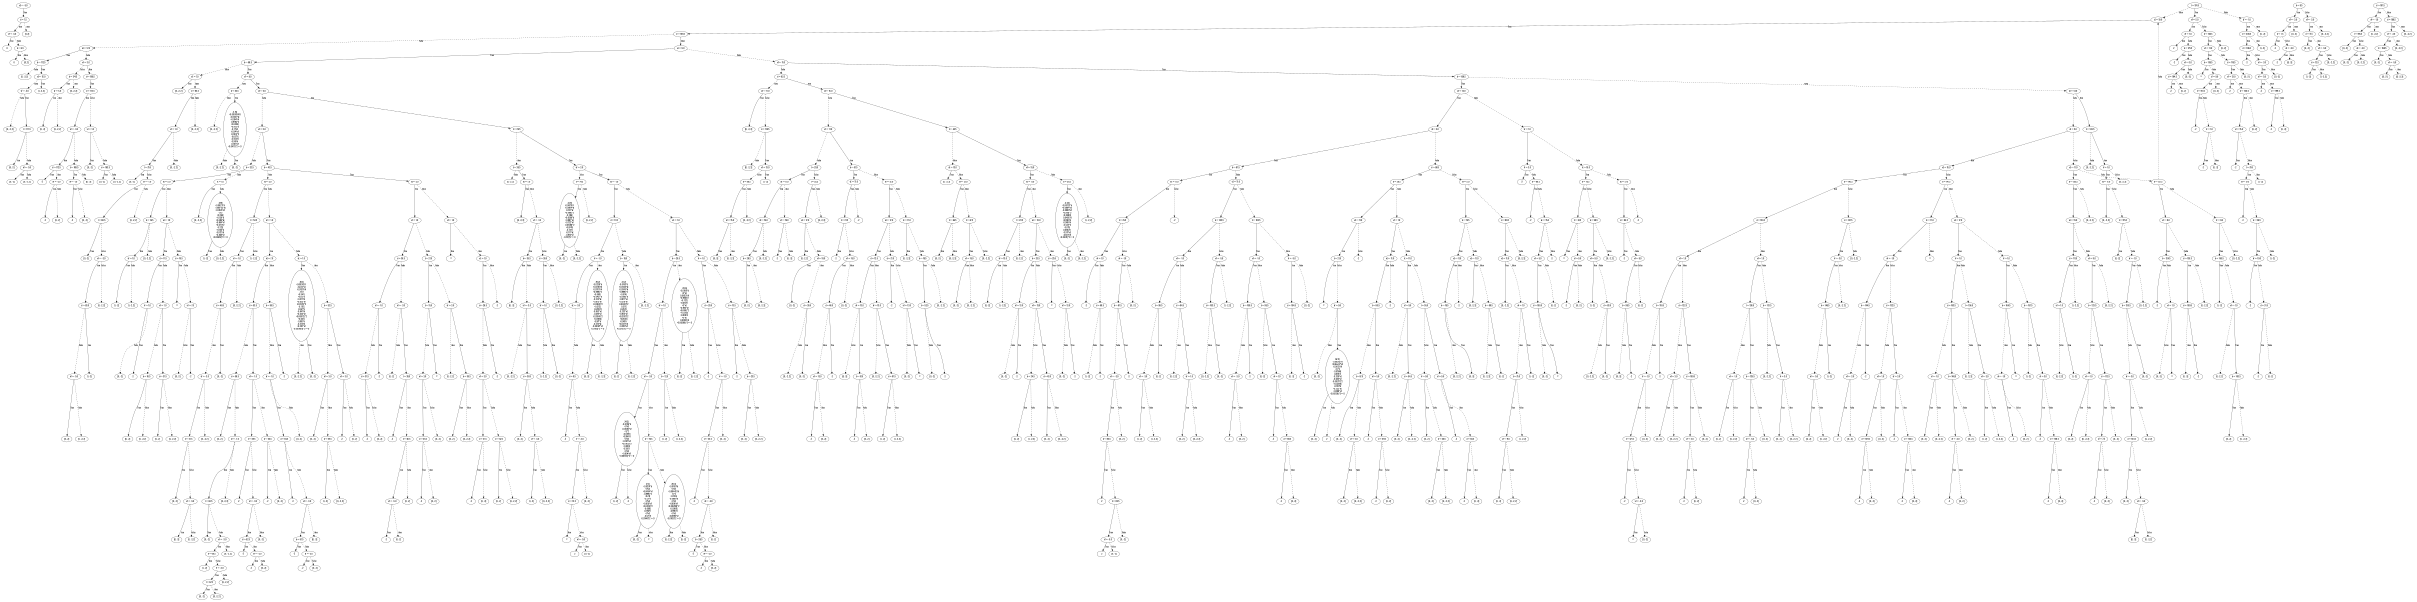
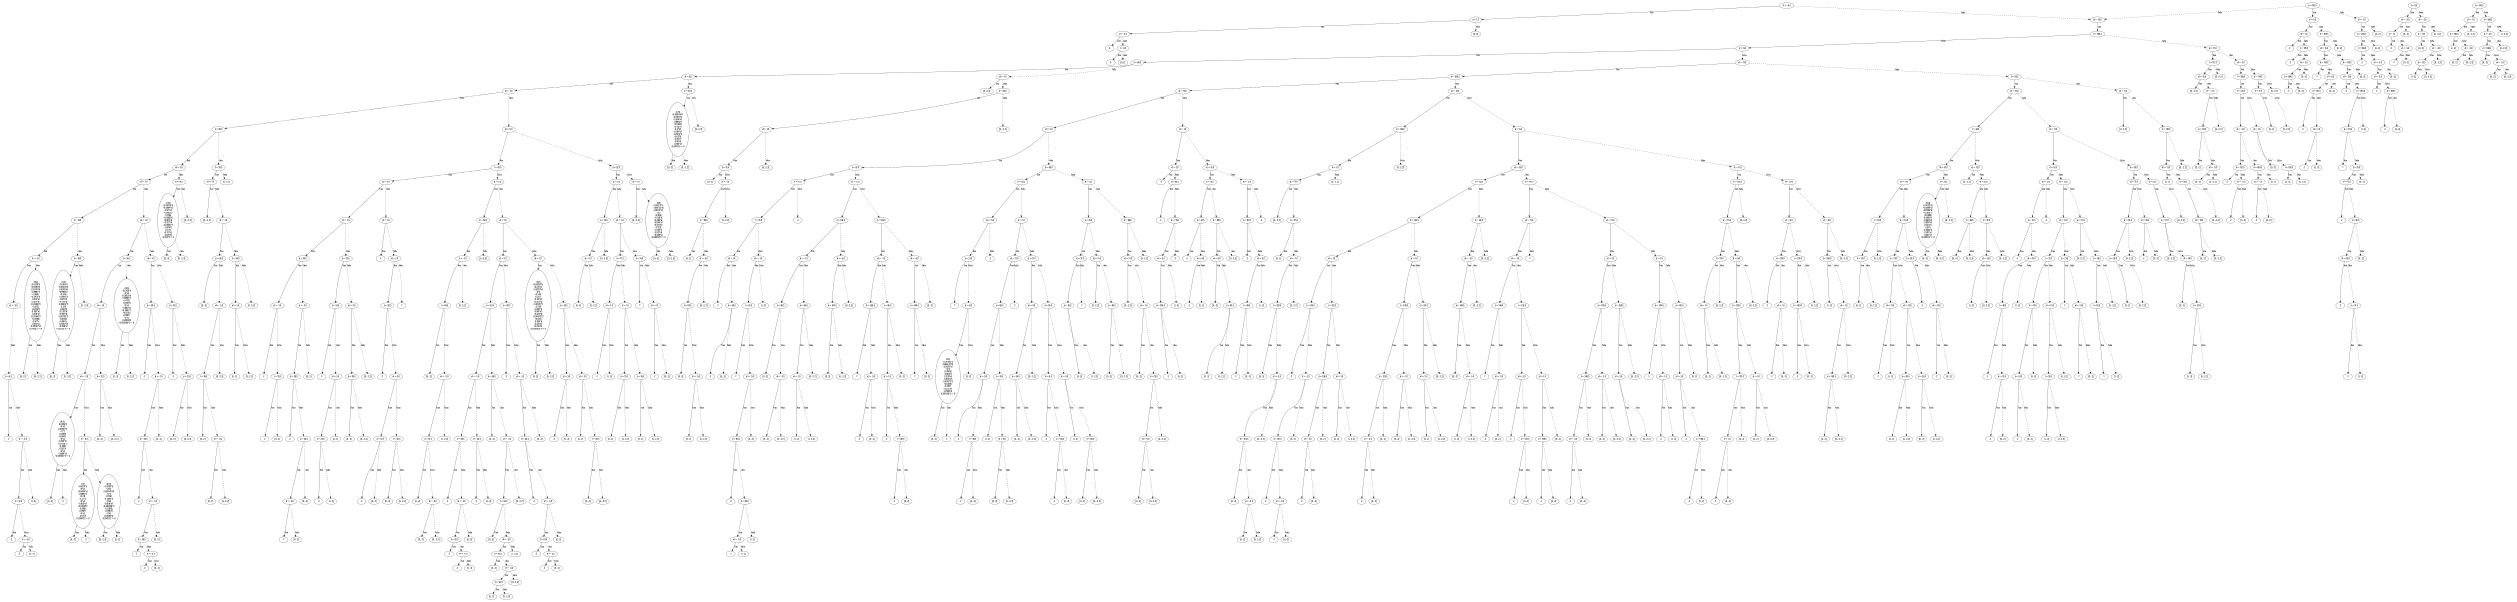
(2158, 102) -> (1941, 13)
